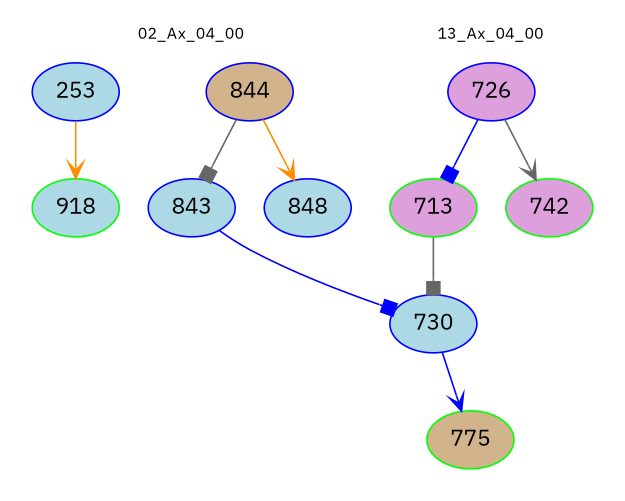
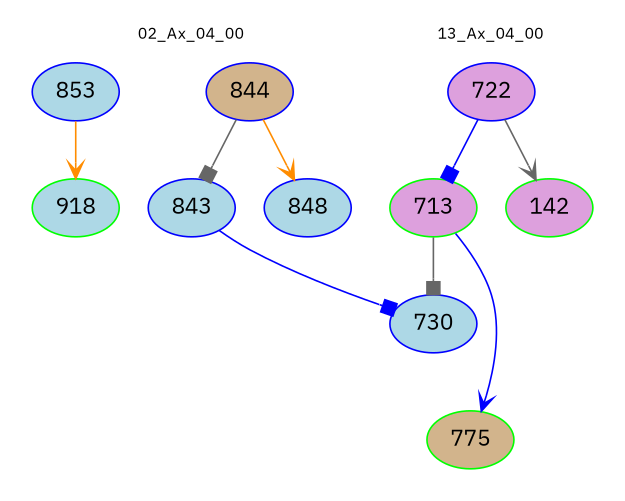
(76, 92) -> (76, 92)
(491, 92) -> (491, 92)
(549, 208) -> (549, 208)
(449, 374) -> (495, 310)
